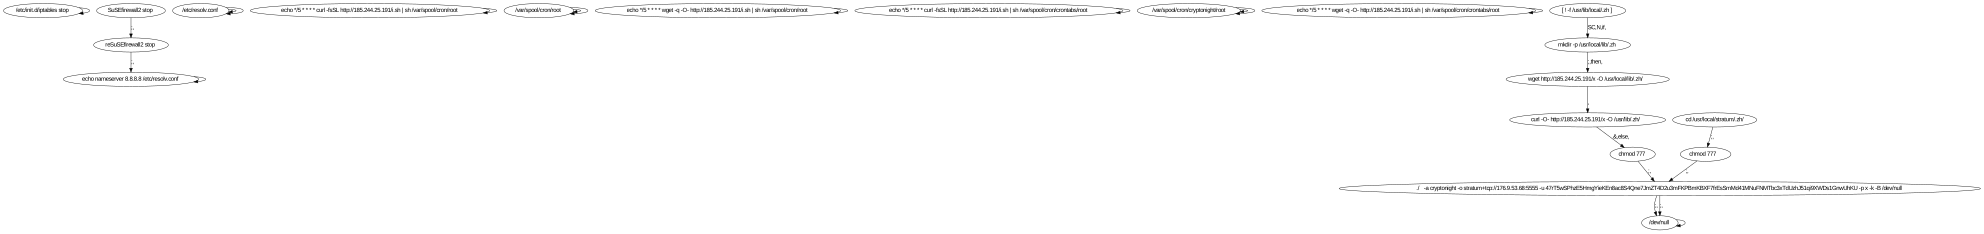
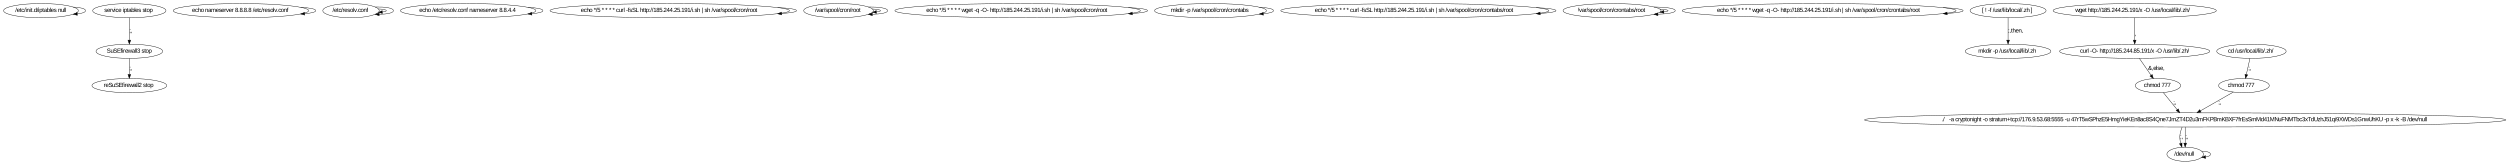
(43, 11) -> (41, 11)
none -> (129, 11)
(131, 11) -> (129, 51)
none -> (468, 11)
(1189, 11) -> (1612, 11)
none -> (1211, 11)
(1597, 28) -> (2016, 31)
(131, 60) -> none
(1588, 60) -> none
(1588, 120) -> (2135, 51)
(1715, 120) -> (2251, 51)
